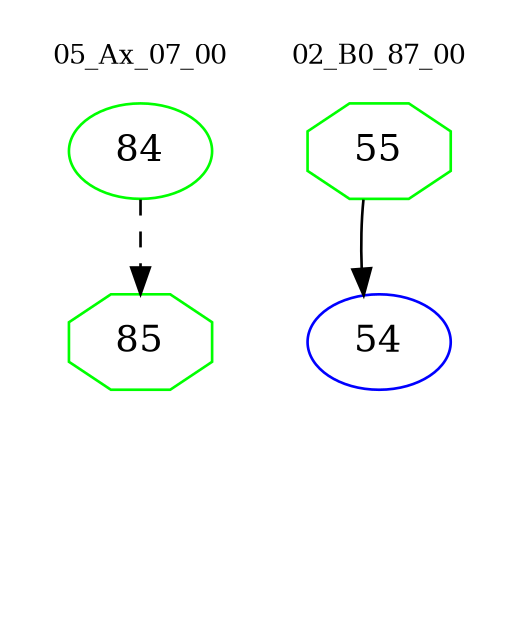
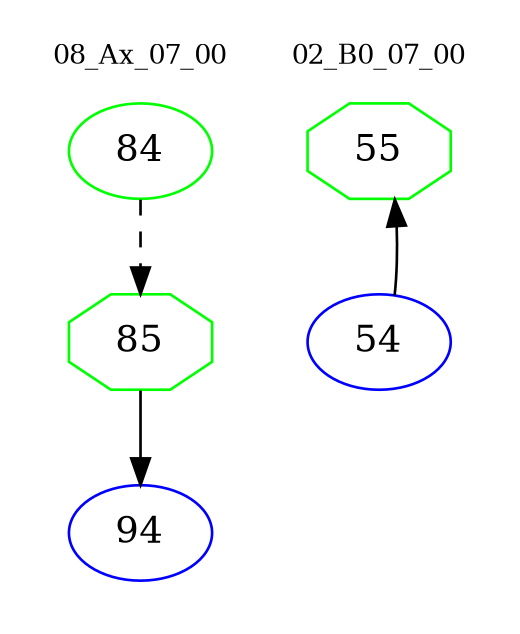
(141, 57) -> (141, 57)
(379, 57) -> (379, 57)
(361, 234) -> (397, 261)
none -> (141, 533)
